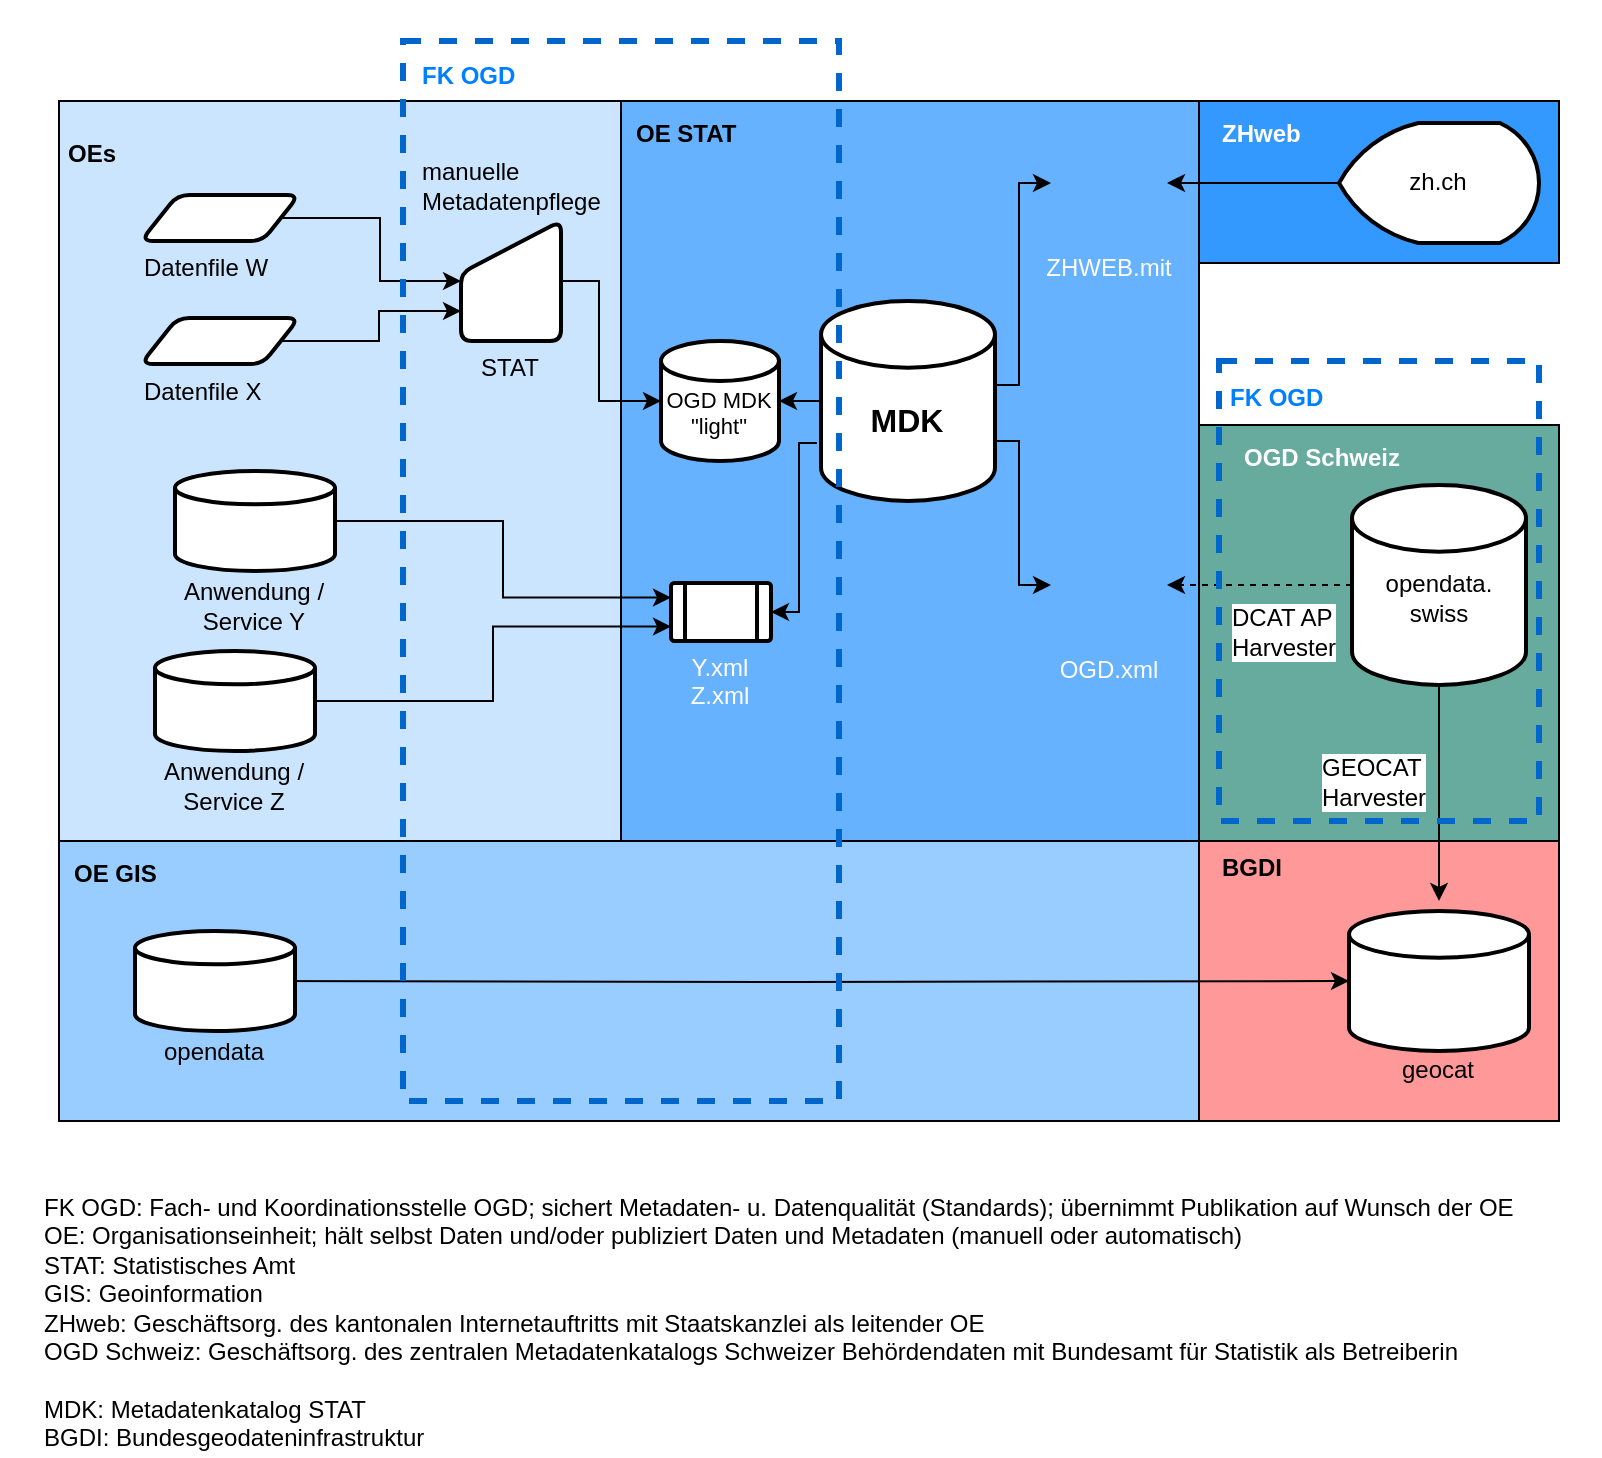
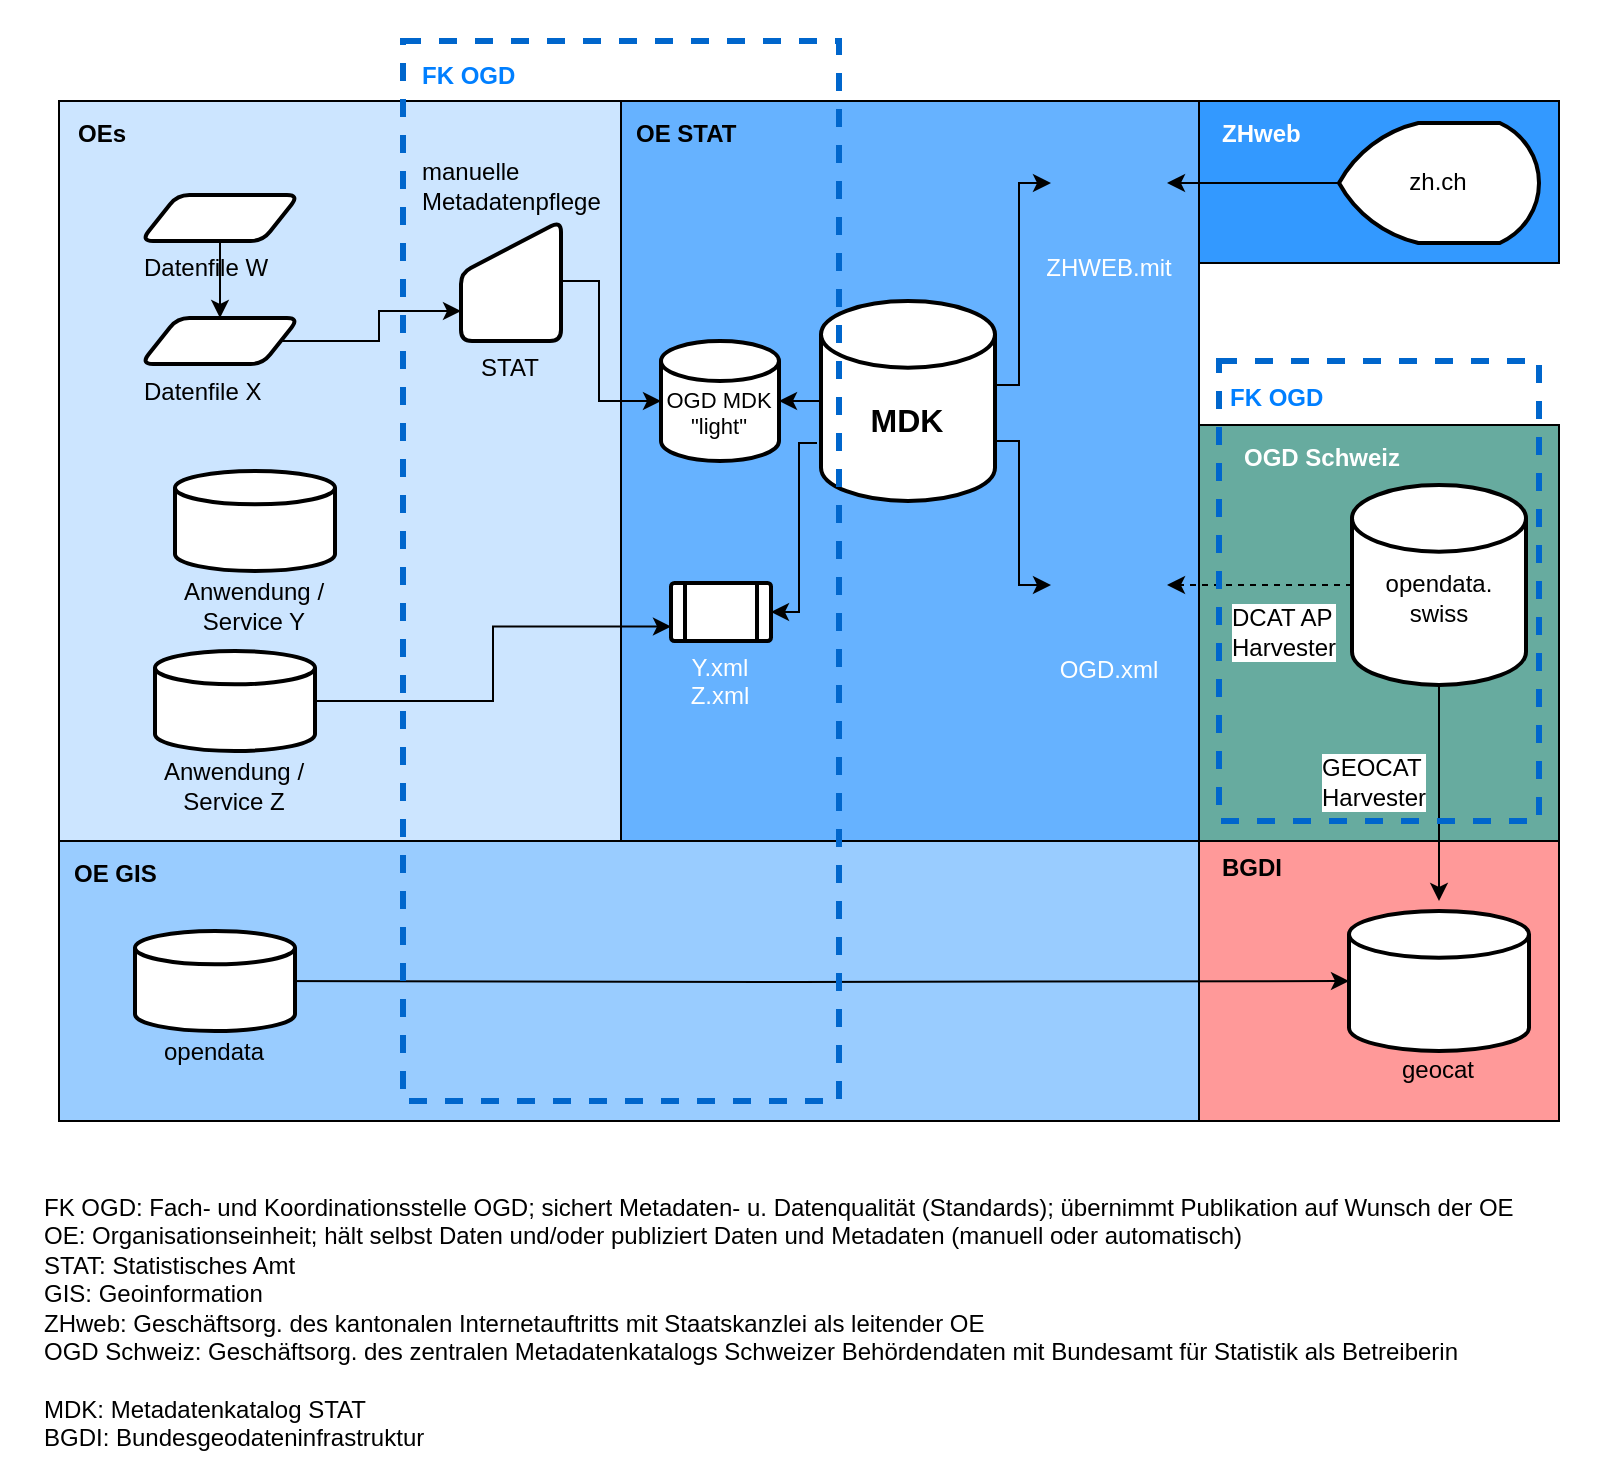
(125, 155) -> (135, 135)
(380, 234) -> (220, 276)
(503, 552) -> none
